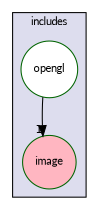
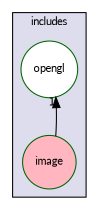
(42, 111) -> (56, 122)
